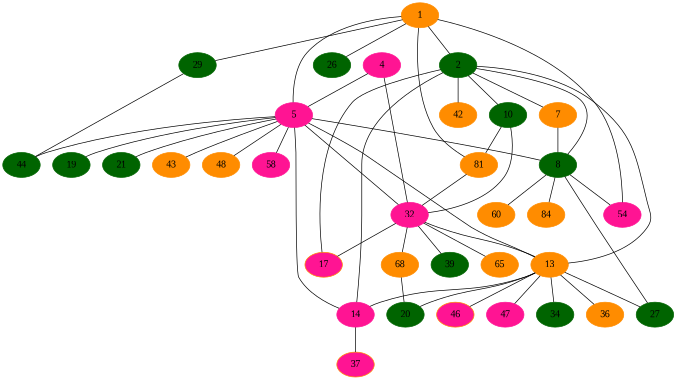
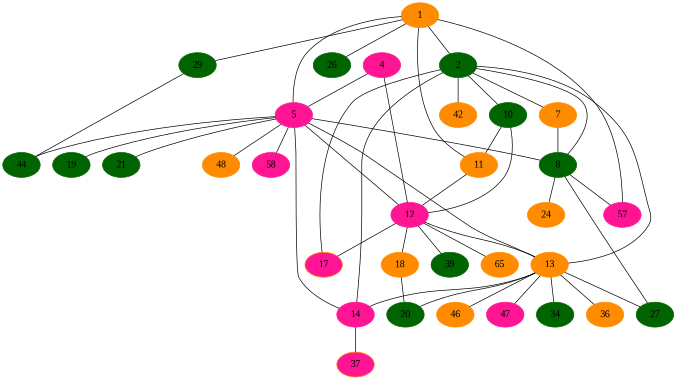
(171, 165) -> none
(479, 165) -> (479, 165)
(410, 215) -> (410, 215)
(496, 215) -> none
(546, 215) -> (546, 215)
(622, 215) -> (622, 215)
(400, 265) -> (400, 265)
(455, 315) -> (455, 315)
